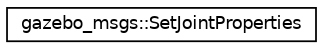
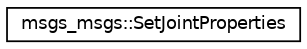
(162, 25) -> (154, 25)
